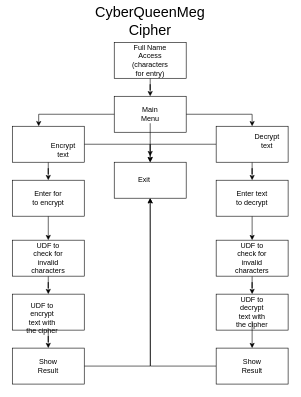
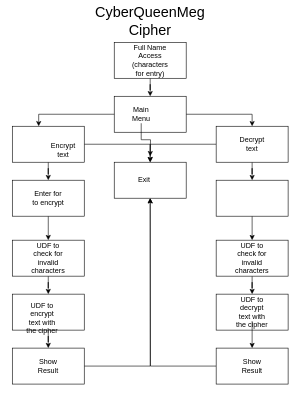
(150, 114) -> (141, 114)
(267, 141) -> (252, 144)
(252, 198) -> none
